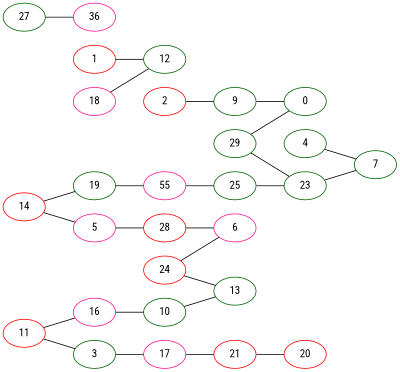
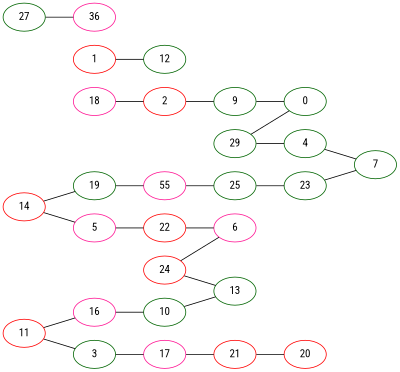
(130, 80) -> (130, 101)
(270, 165) -> (270, 144)
(165, 228) -> (165, 228)
